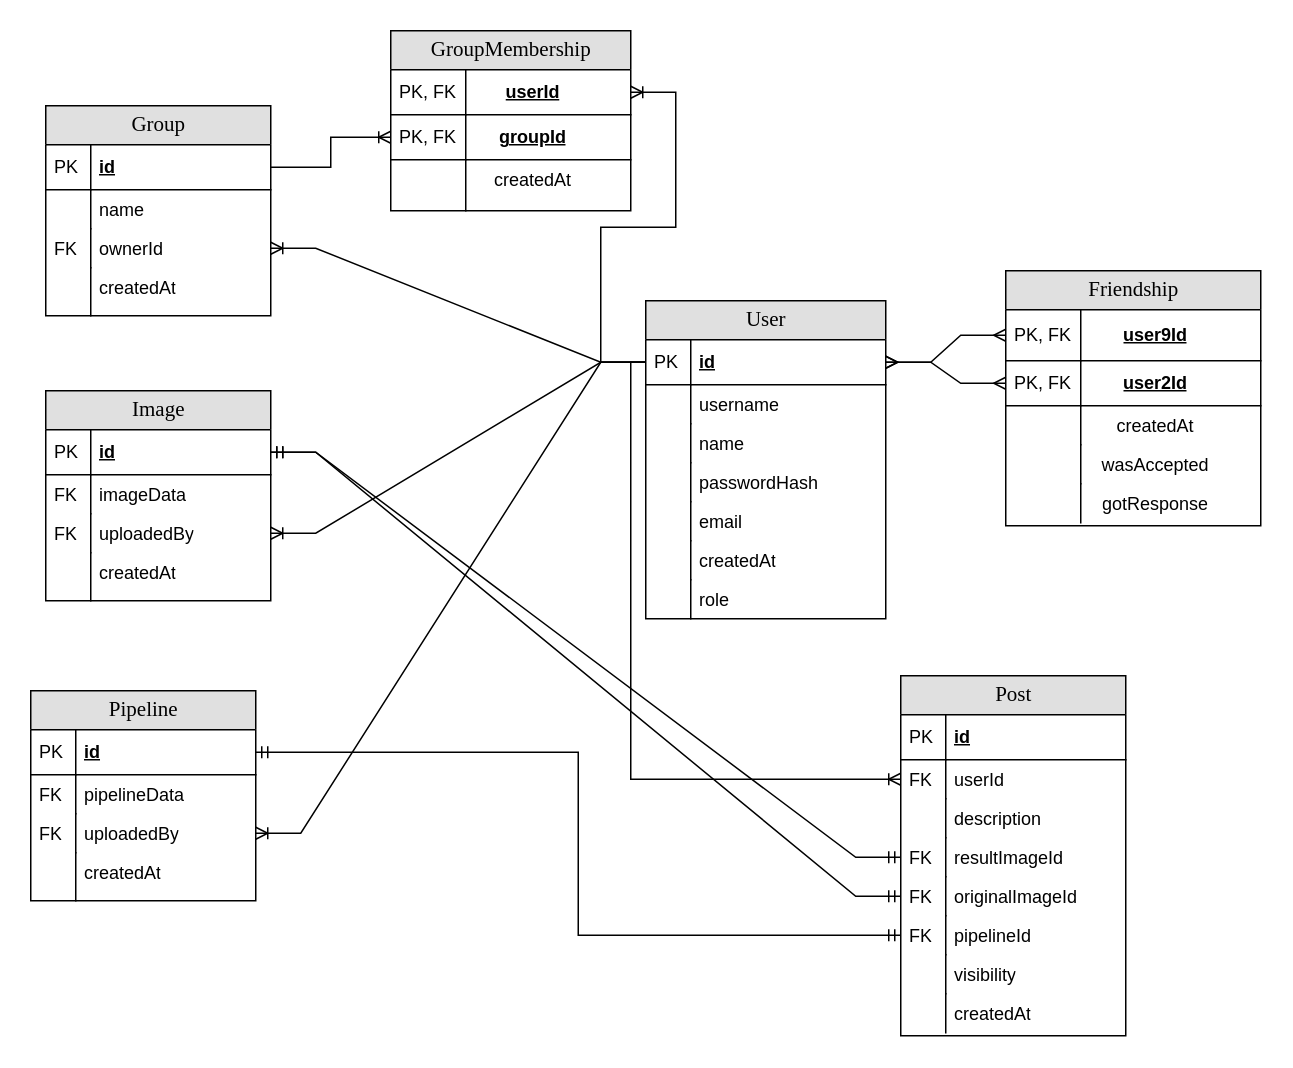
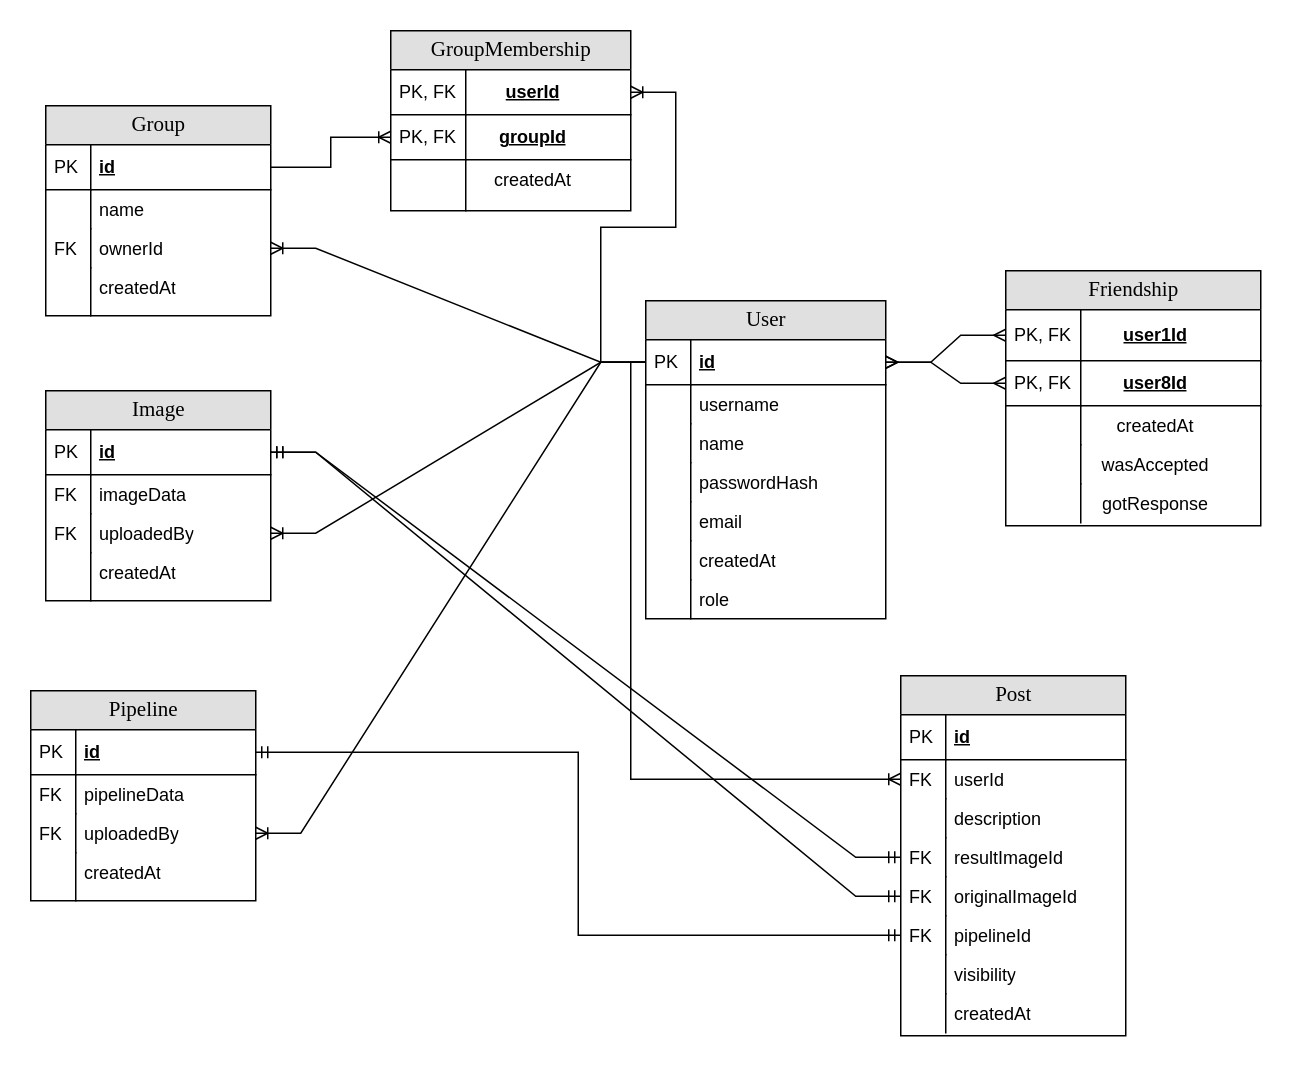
(1156, 335) -> (1156, 335)
(1156, 383) -> (1156, 383)
